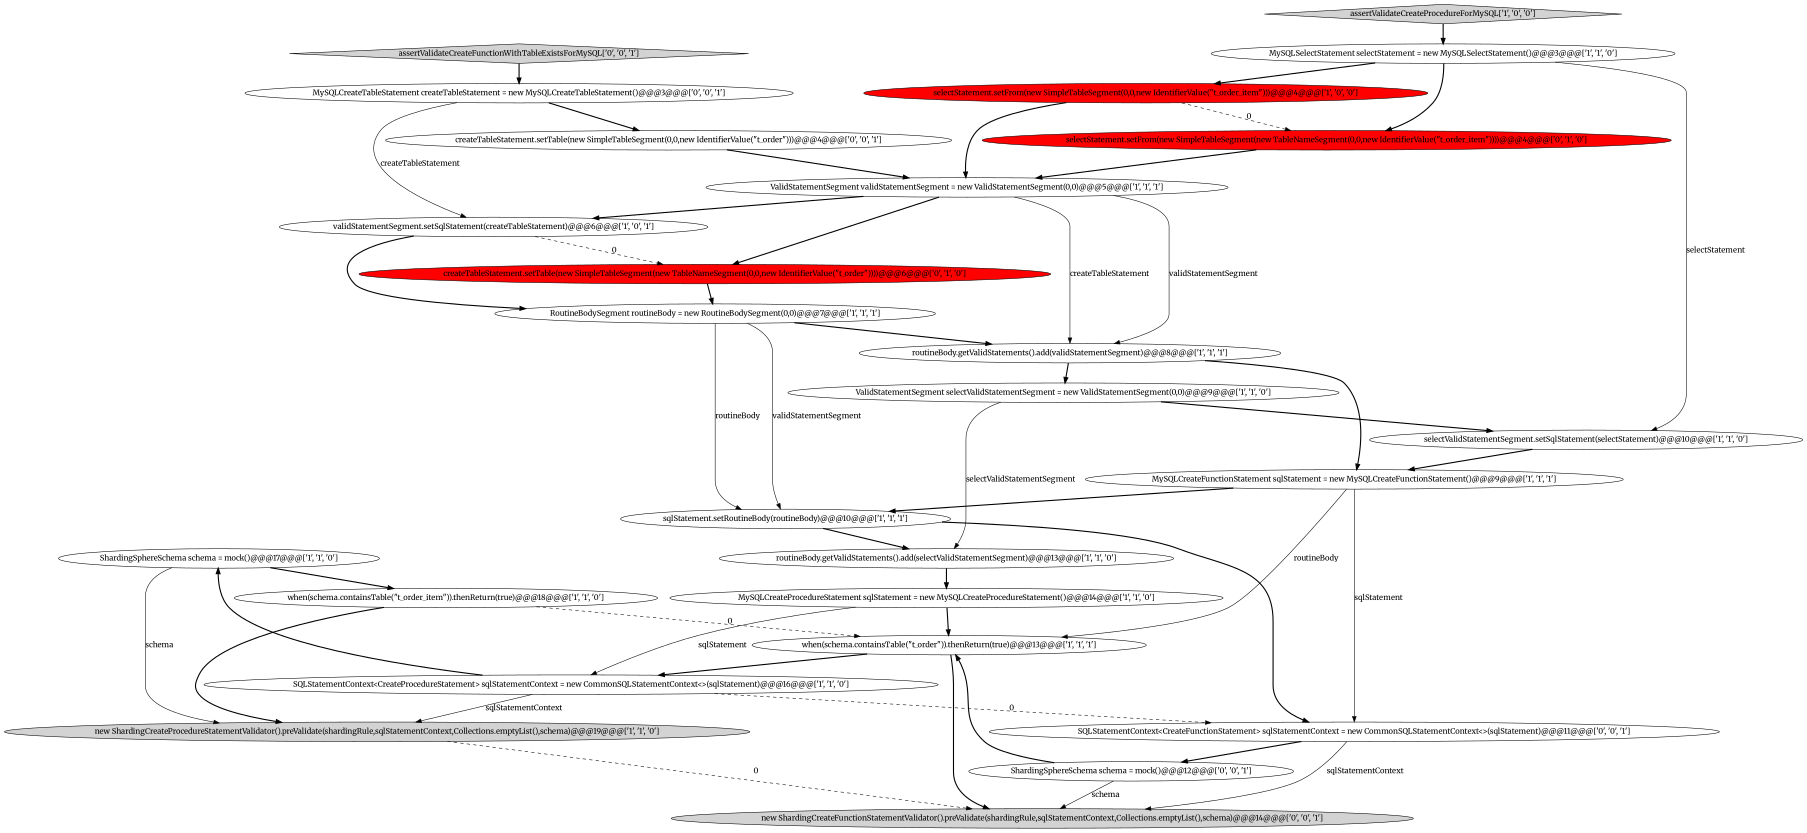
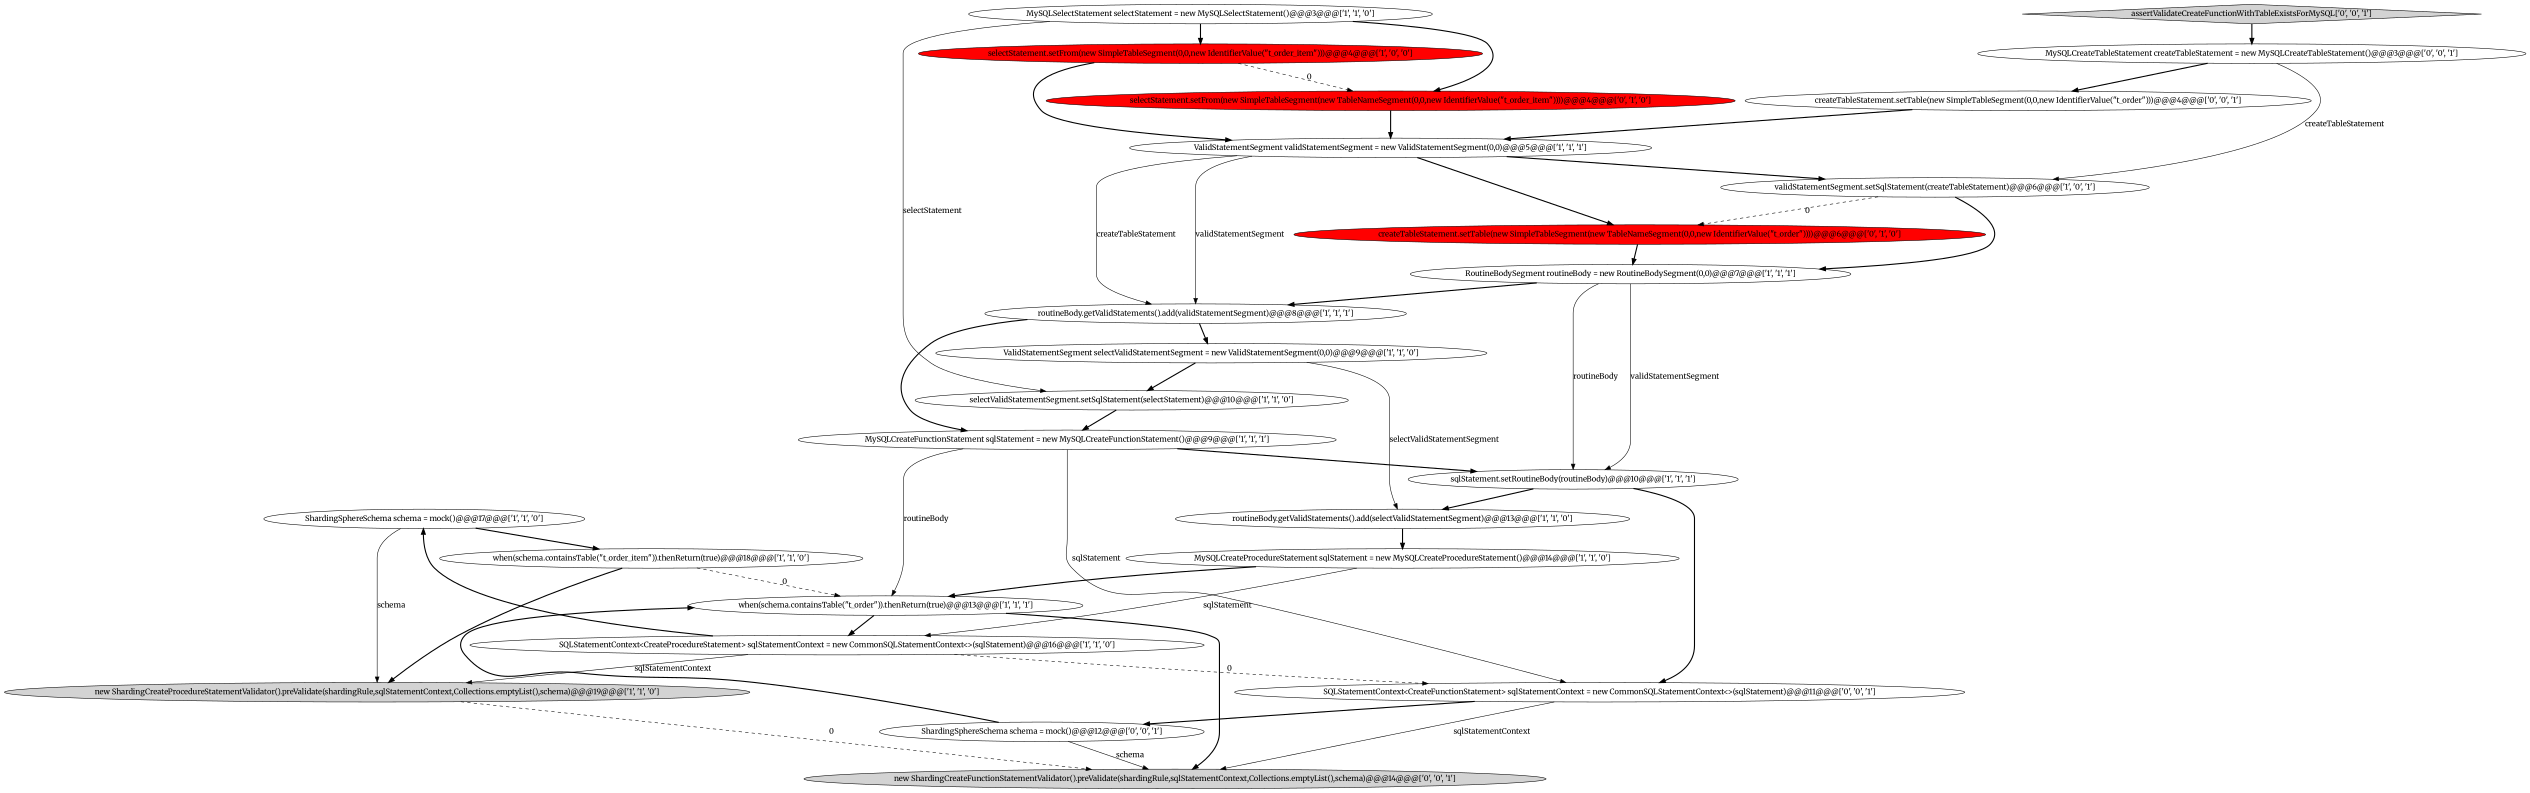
(1443, 14) -> none
